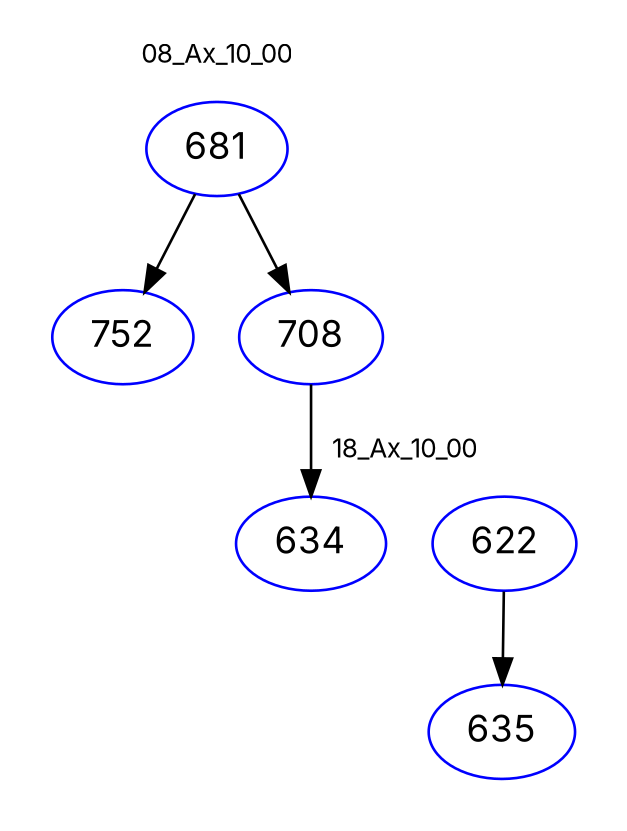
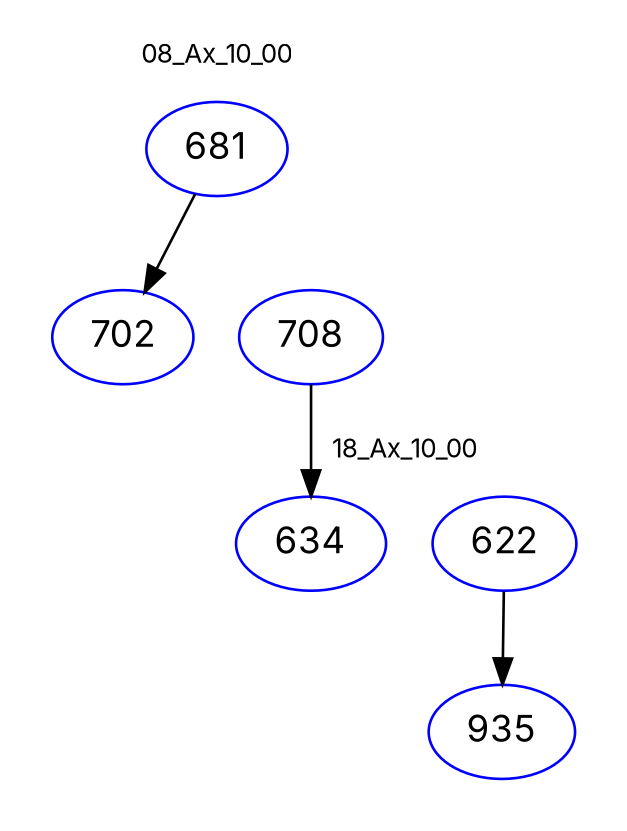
(258, 231) -> none
(123, 337) -> (123, 337)
(502, 732) -> (502, 732)
